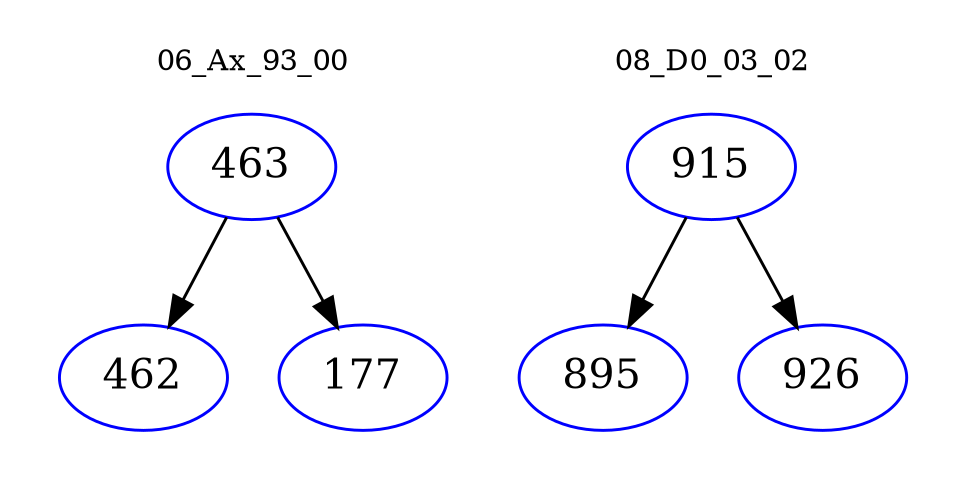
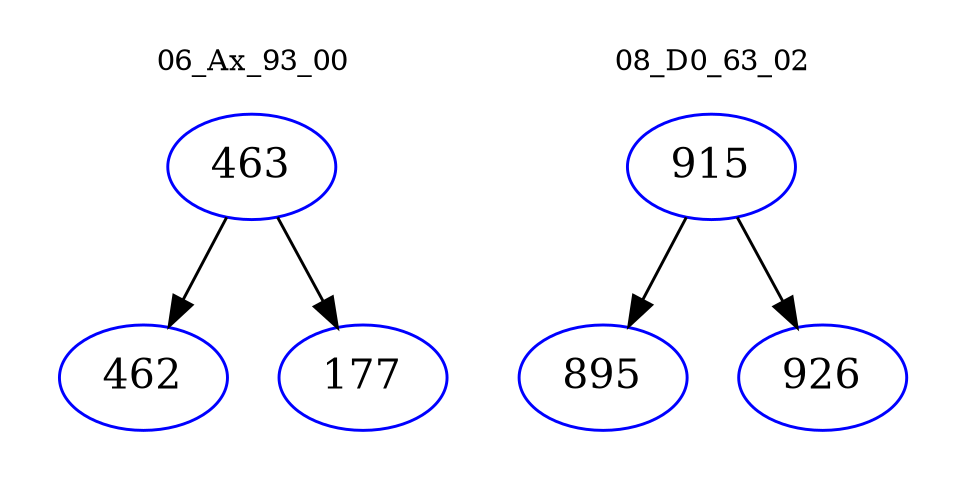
(713, 63) -> (713, 63)
